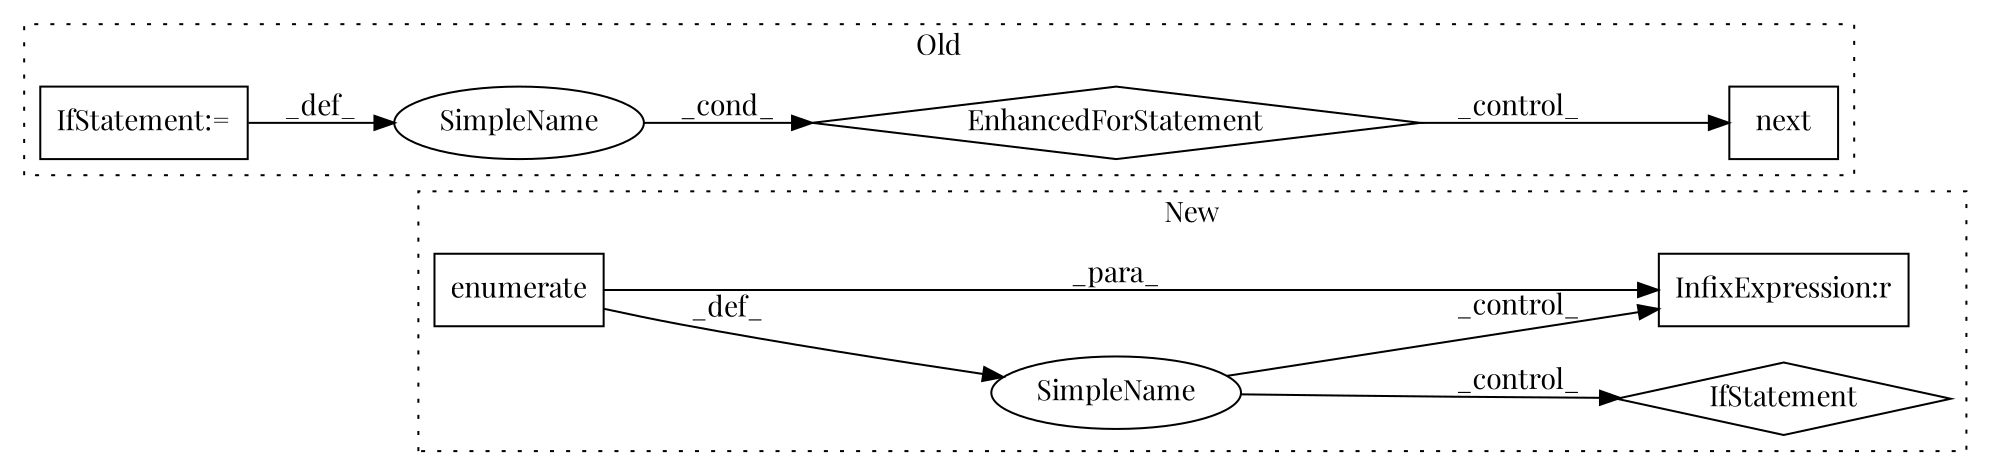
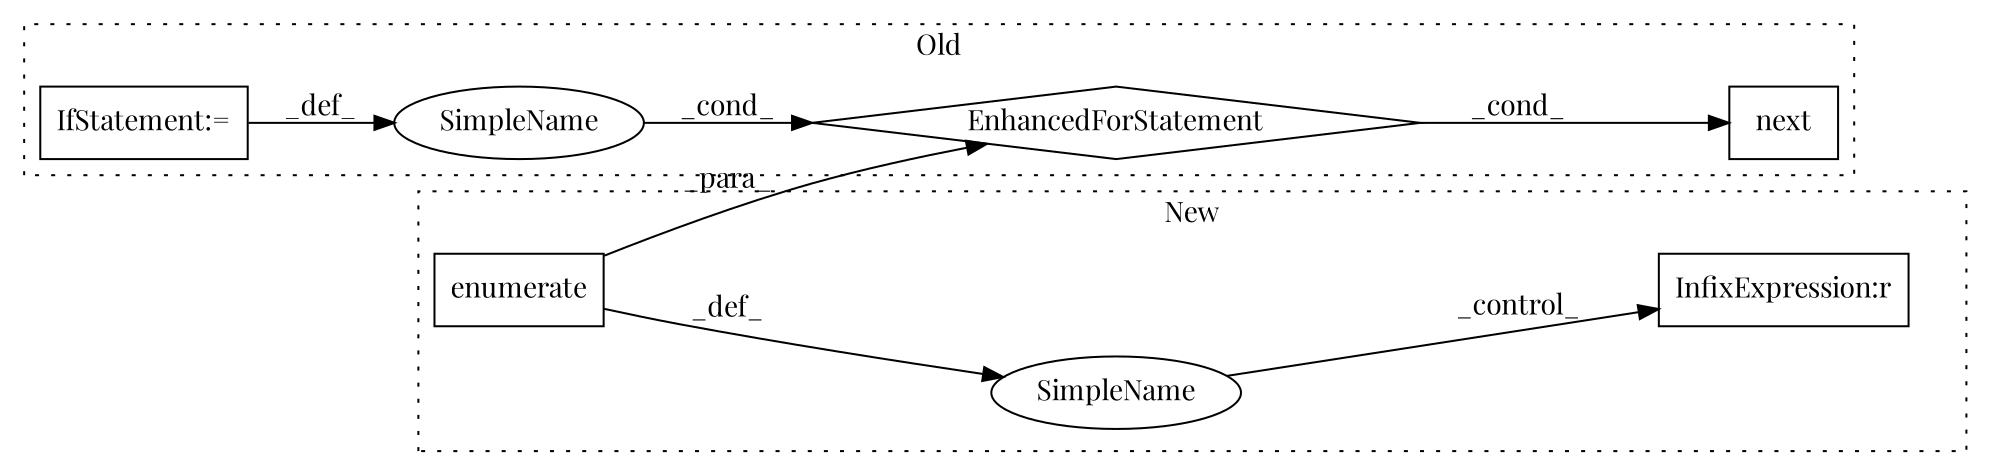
(1518, 108) -> (1518, 108)
(1121, 290) -> (747, 204)
(1784, 399) -> none
